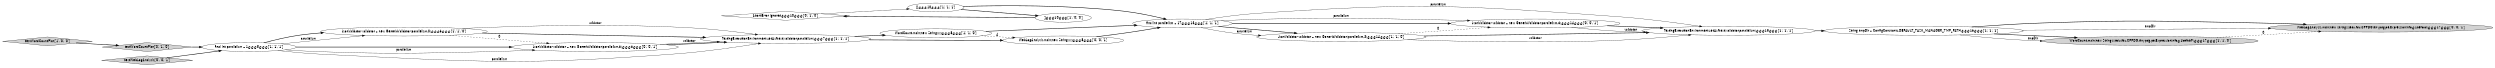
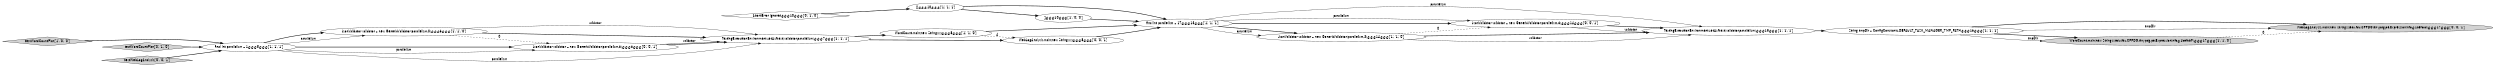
(864, 11) -> (864, 11)
(941, 17) -> (1113, 20)
(96, 44) -> (153, 39)
